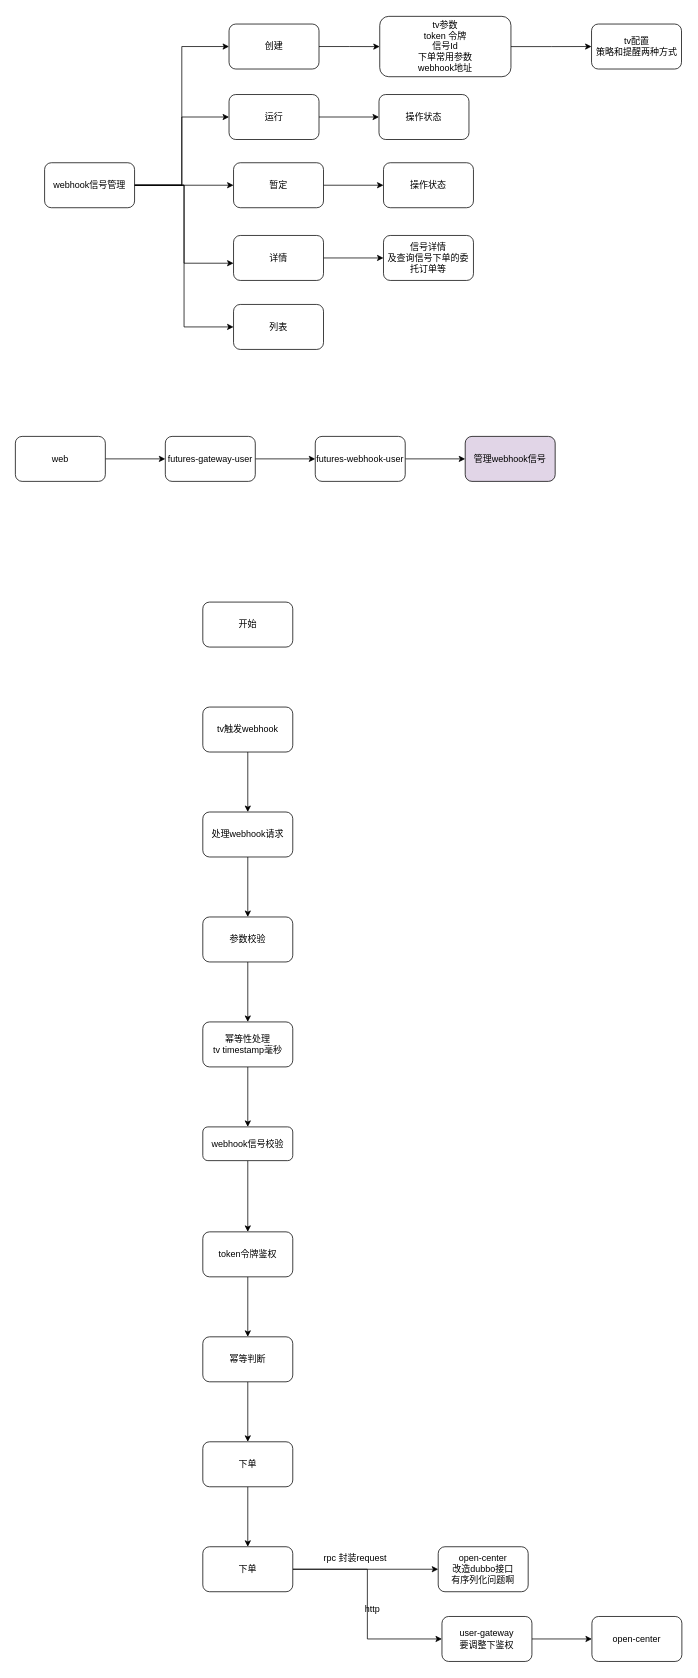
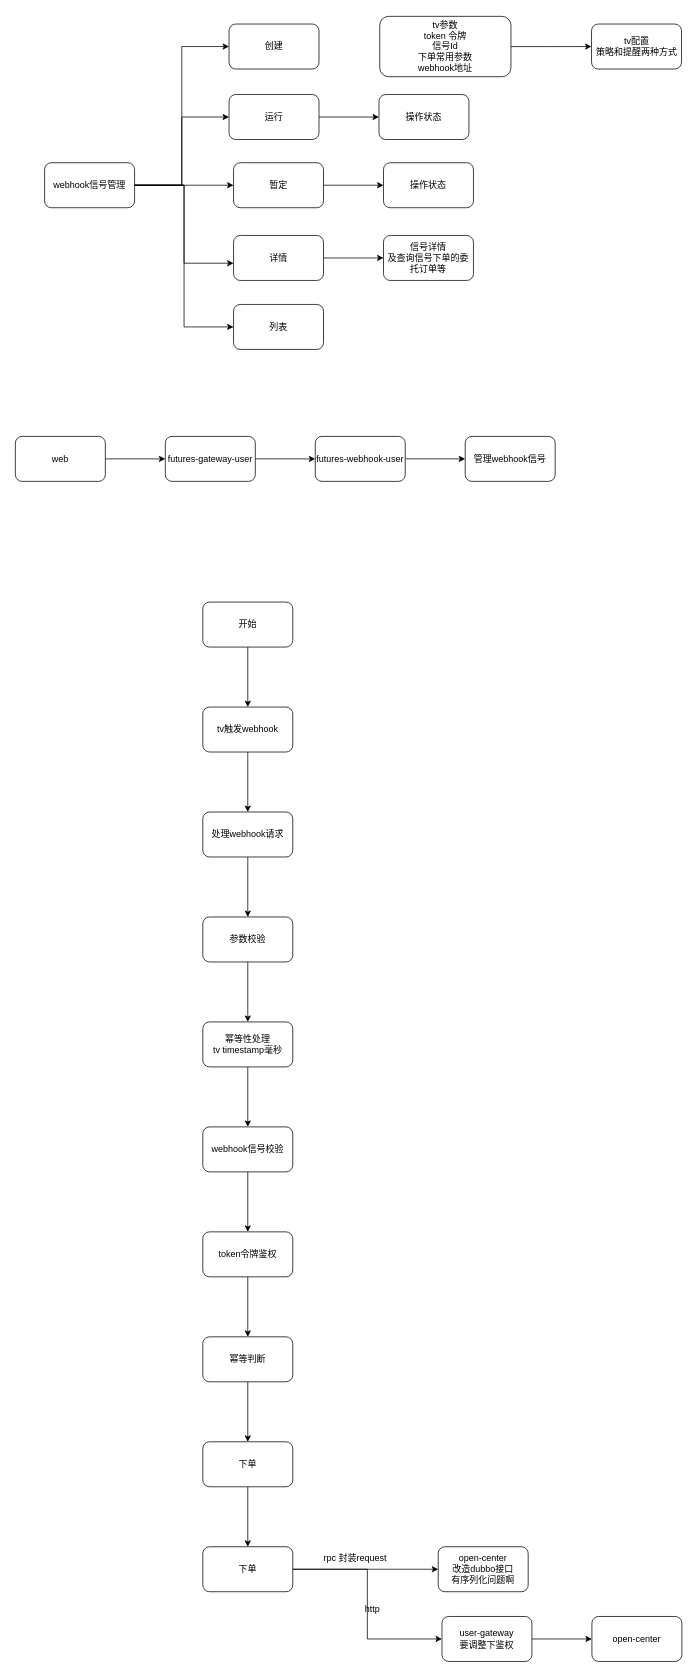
(346, 46) -> none
(510, 459) -> (510, 459)
none -> (248, 674)
(248, 1144) -> (248, 1149)
